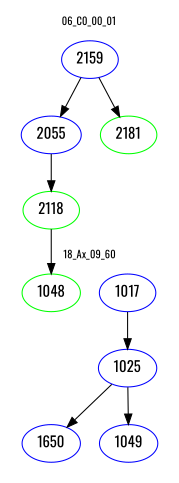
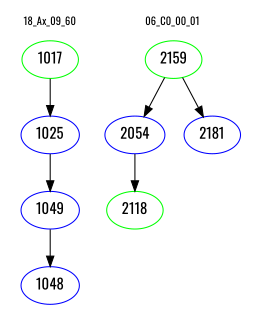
(90, 60) -> (174, 60)
(51, 135) -> (135, 135)
(129, 135) -> (212, 135)
(51, 252) -> (50, 243)
(51, 293) -> (50, 286)
(128, 293) -> (50, 60)
(51, 443) -> none
